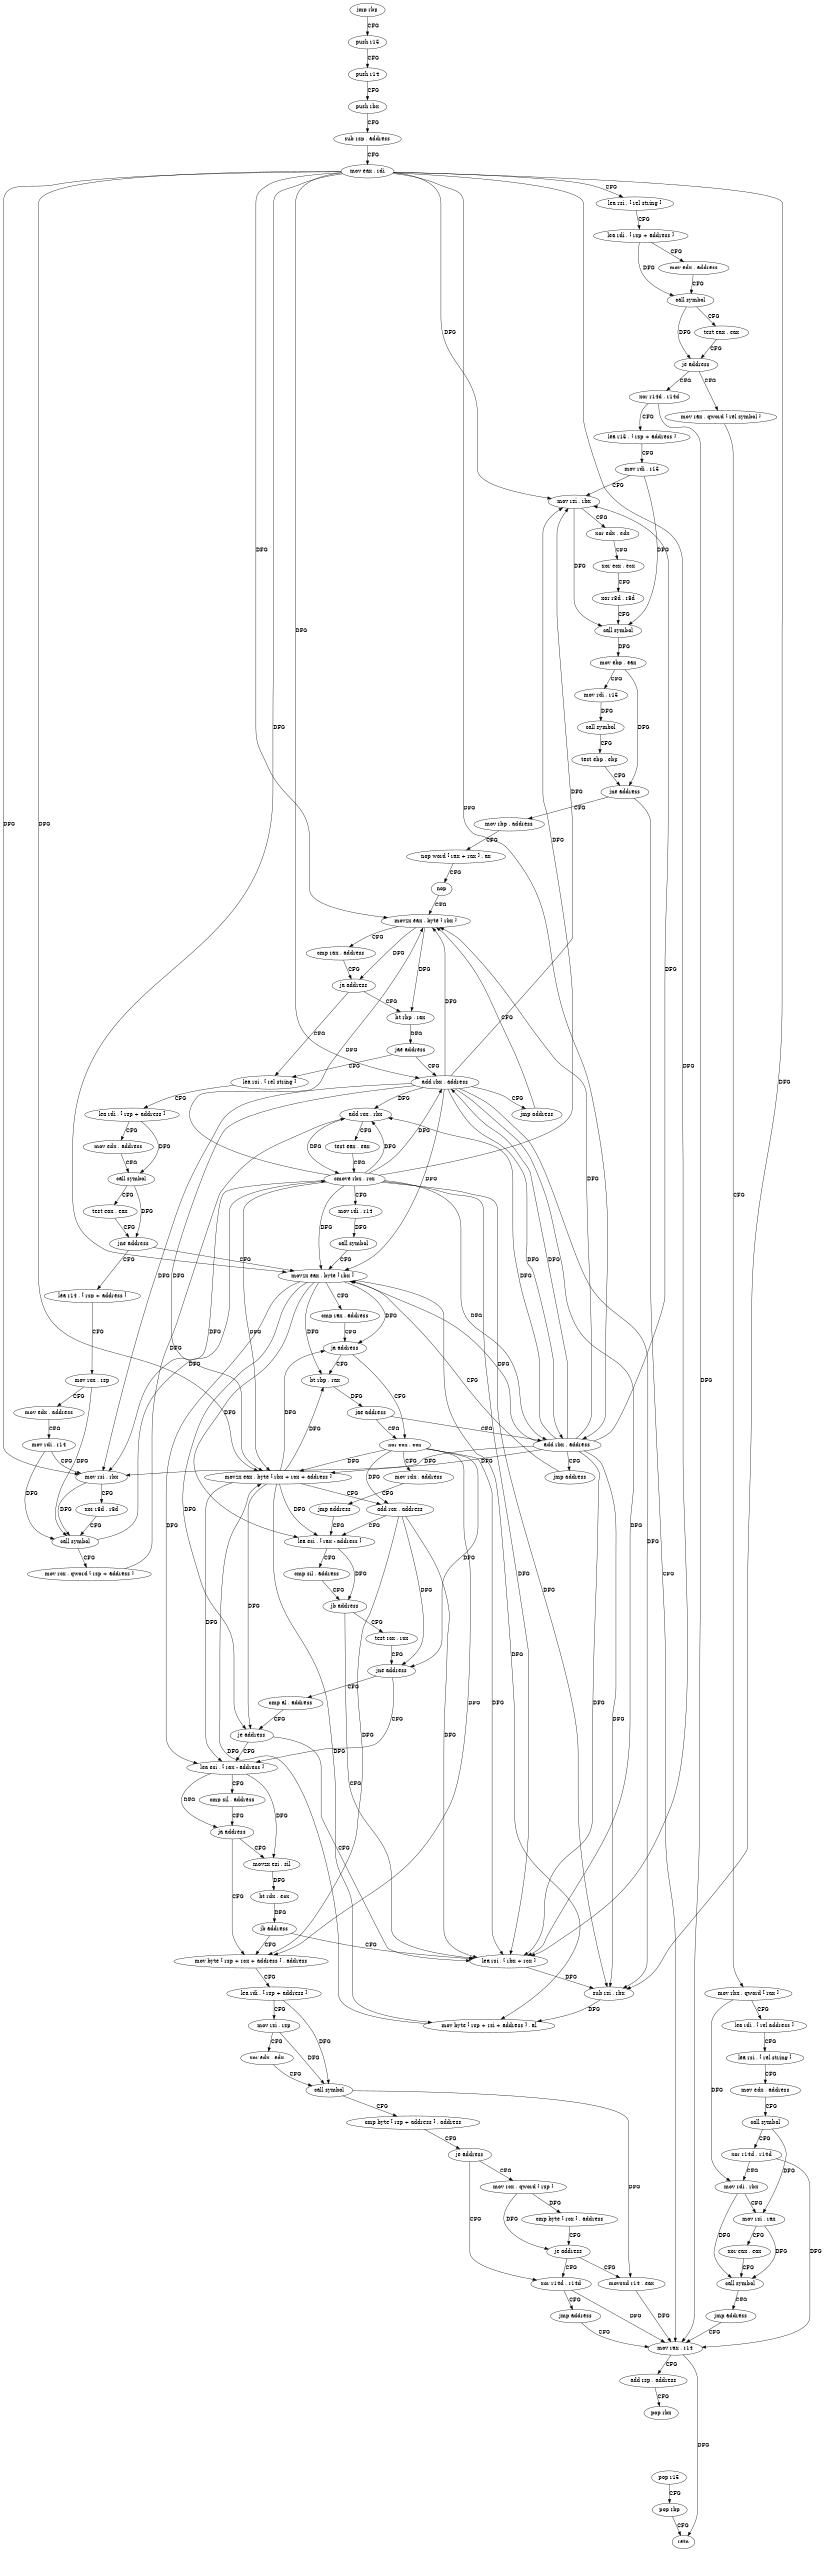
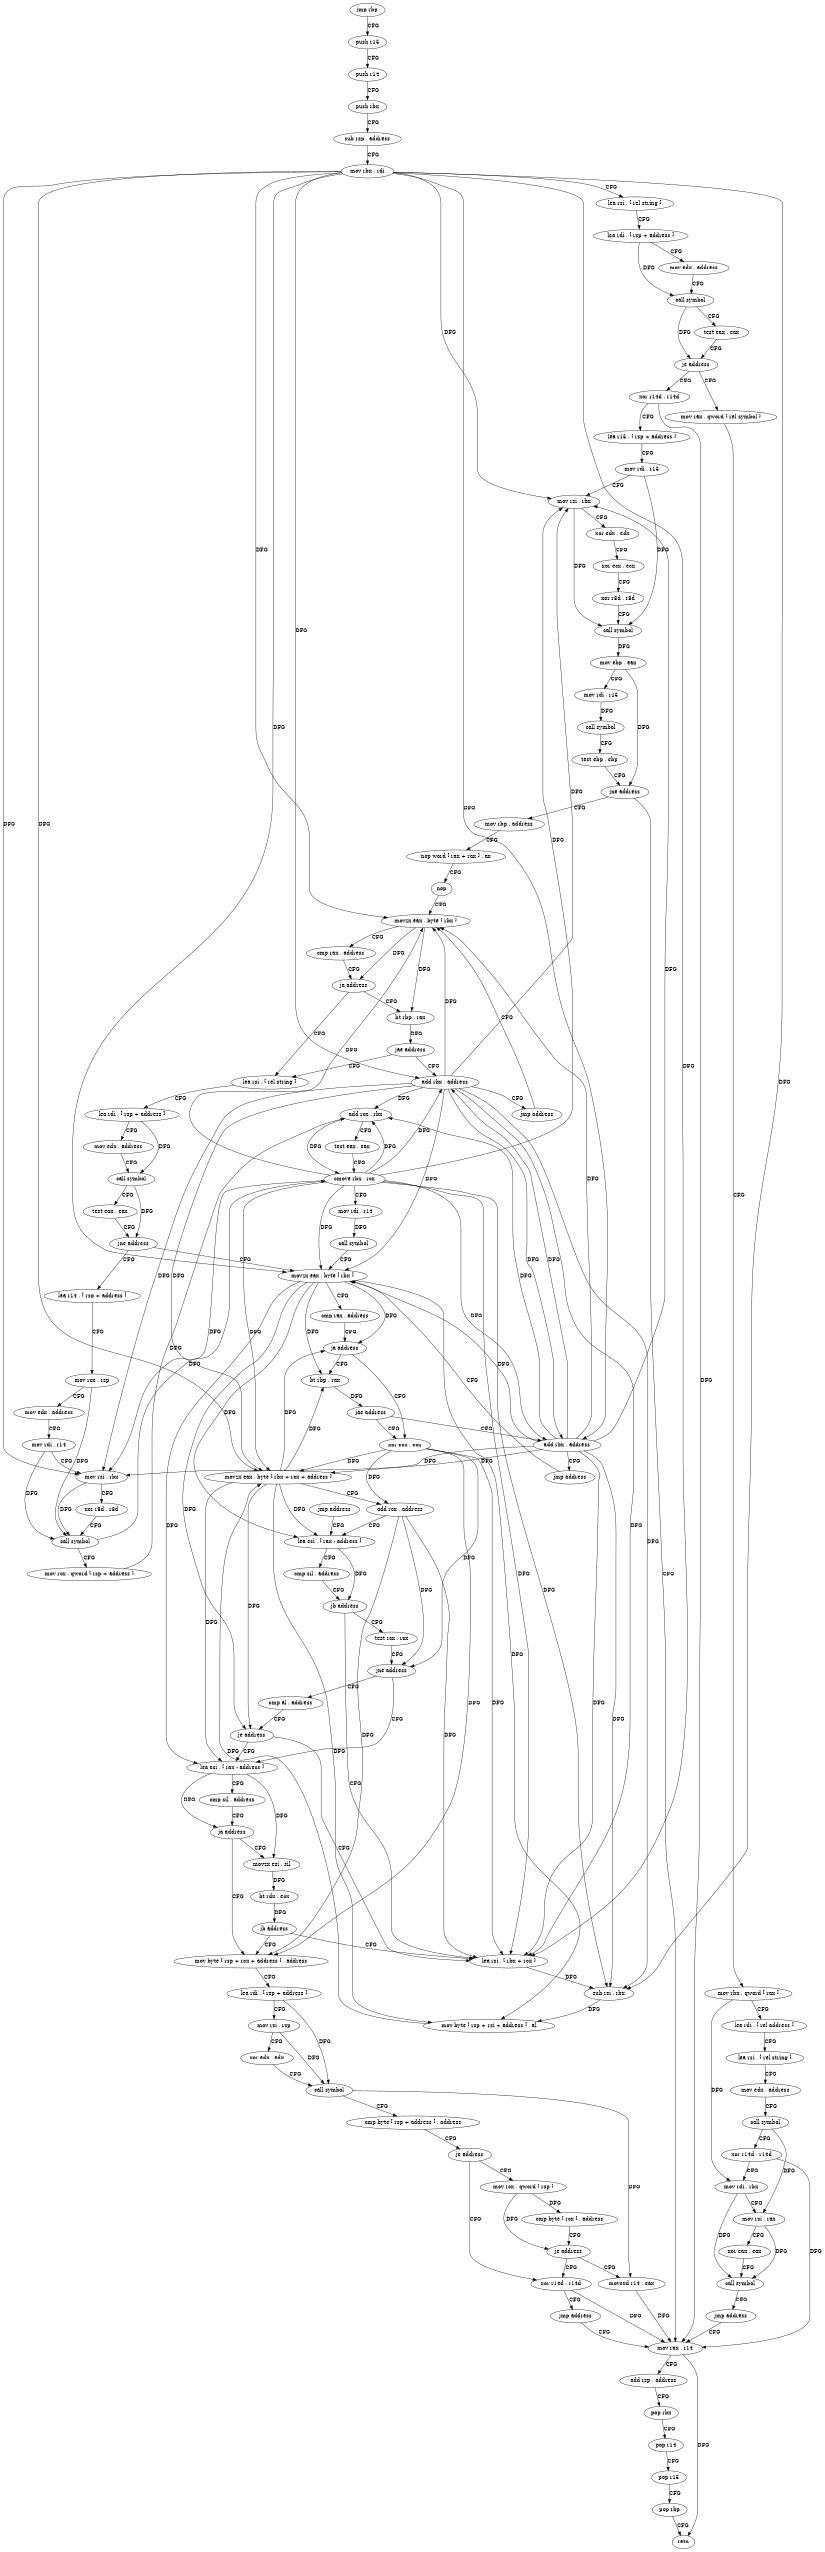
(367, 171) -> (367, 171)
(419, 1477) -> none
none -> (666, 2445)
